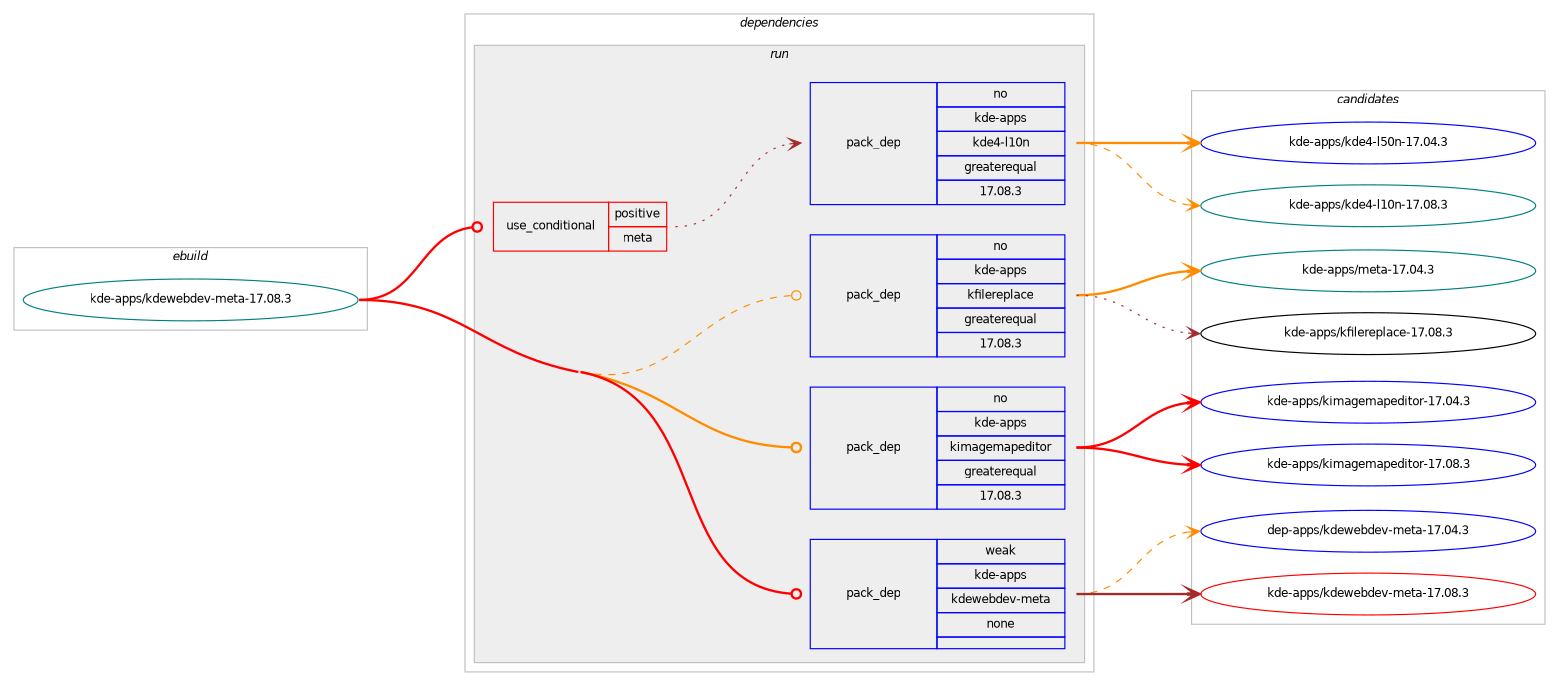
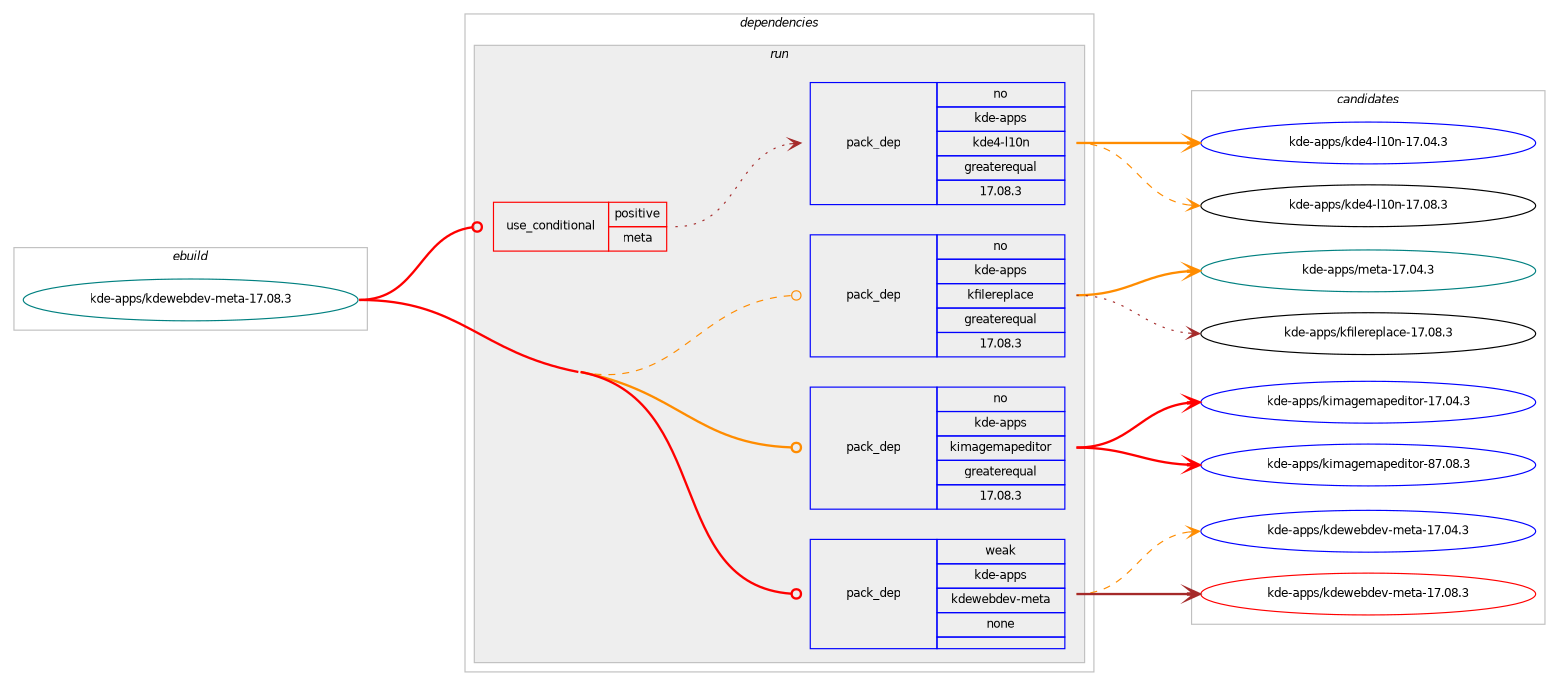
(1368, 143) -> (1368, 143)
(1368, 206) -> (1368, 206)
(1368, 465) -> (1368, 465)
(1368, 531) -> (1368, 531)
